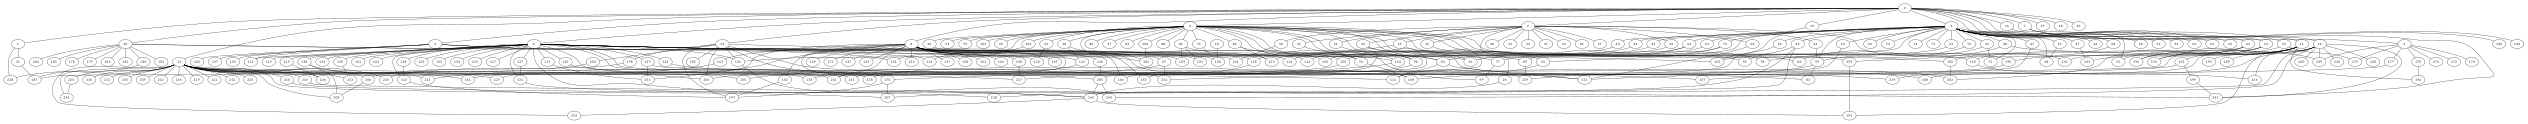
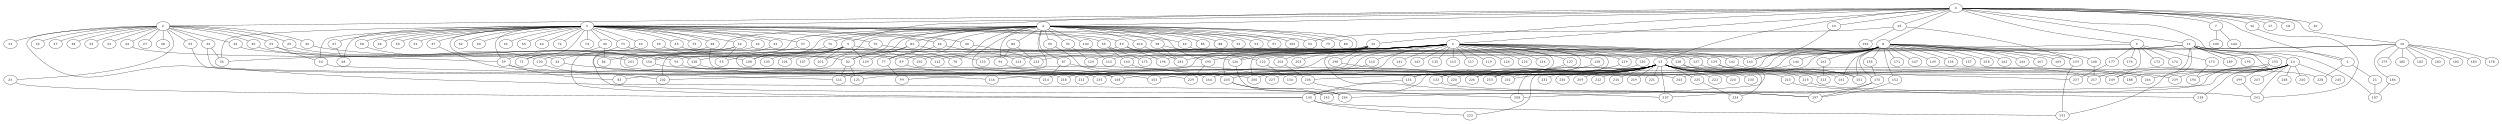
(1534, 53) -> (591, 53)
(2228, 53) -> (2269, 51)
(1669, 64) -> none
none -> (2257, 80)
(1096, 89) -> (1277, 88)
